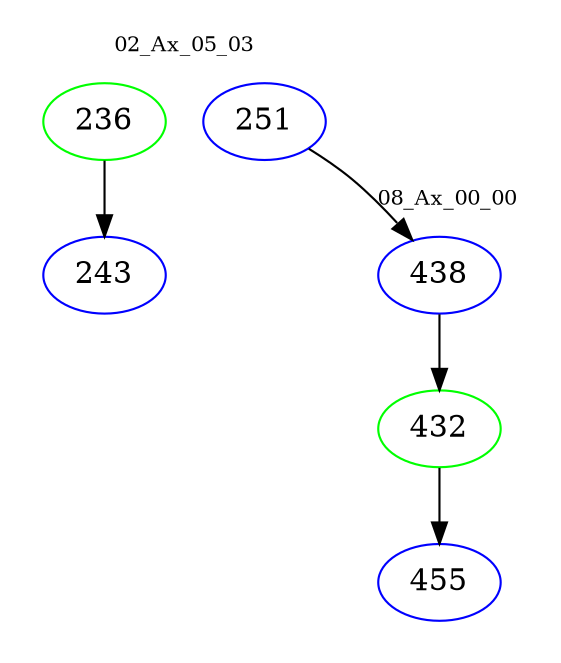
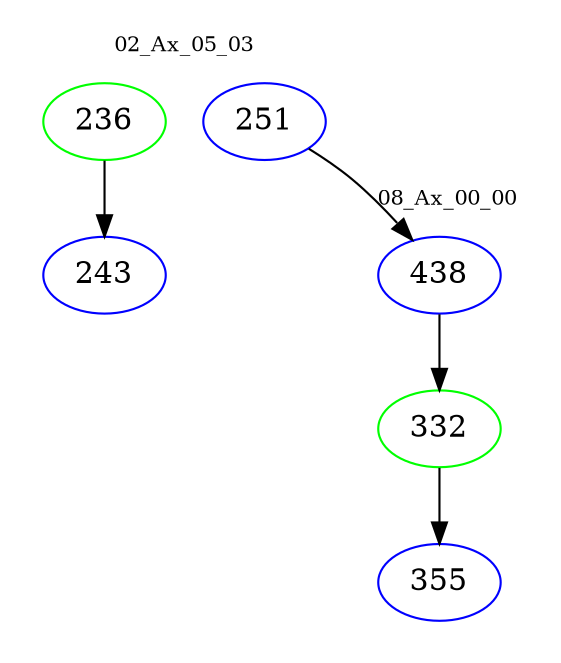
(439, 429) -> (439, 429)
(439, 582) -> (439, 582)
